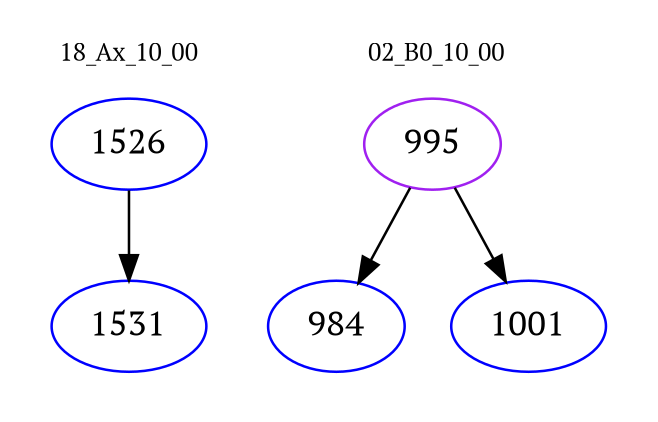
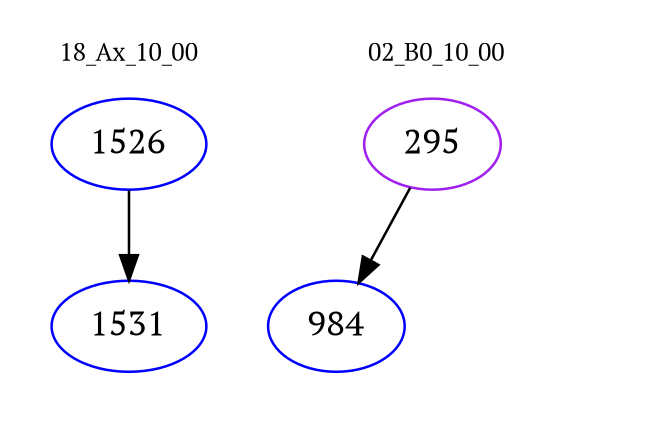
(432, 144) -> (432, 144)
(529, 326) -> none
